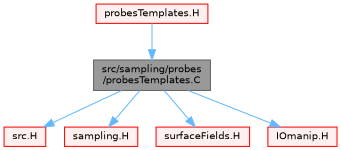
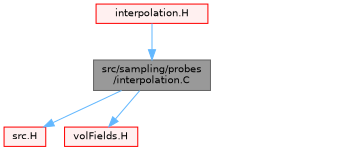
(152, 14) -> (152, 14)
(152, 75) -> (152, 75)
(101, 137) -> (101, 137)
(203, 137) -> none
(302, 137) -> none
